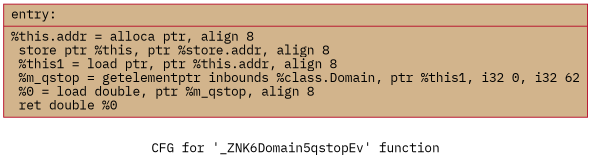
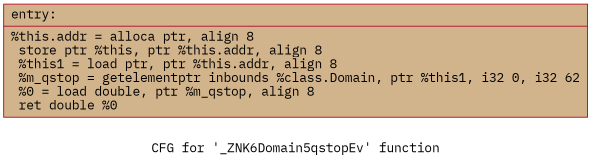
(171, 51) -> (167, 51)
